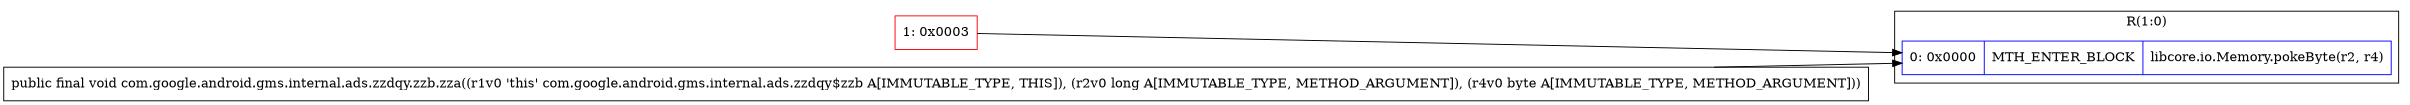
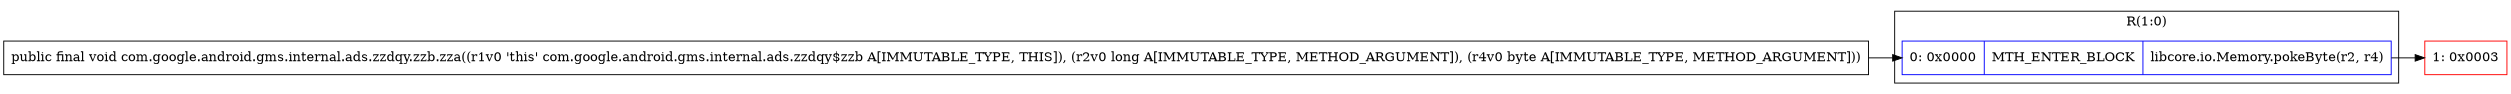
(1435, 43) -> (2404, 58)
